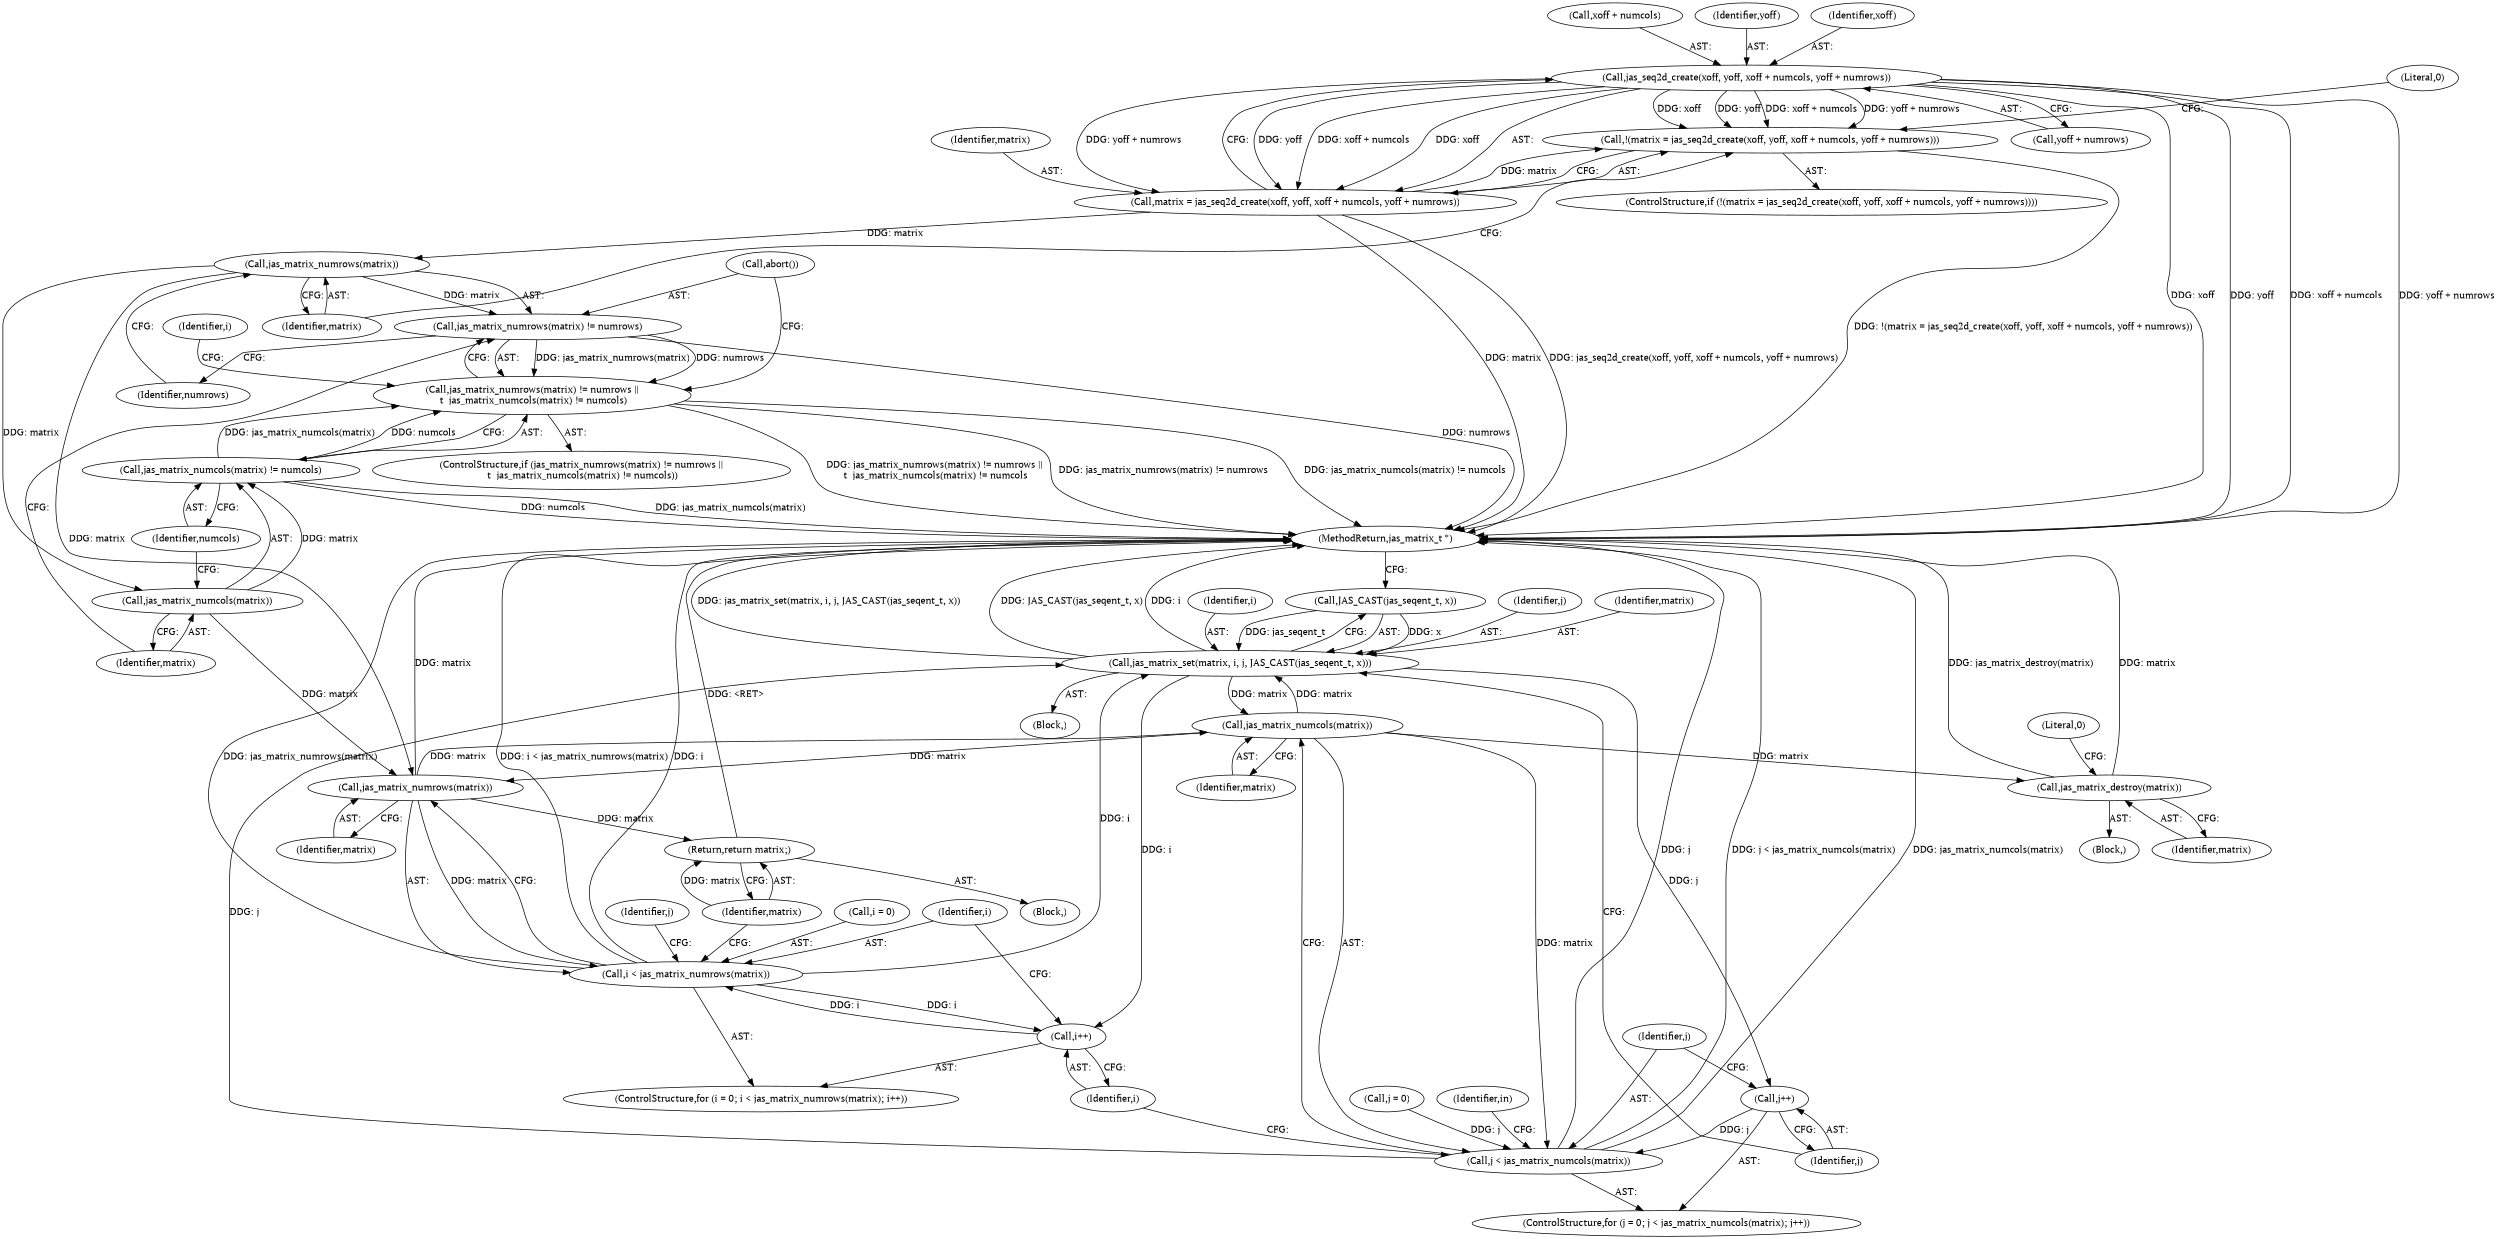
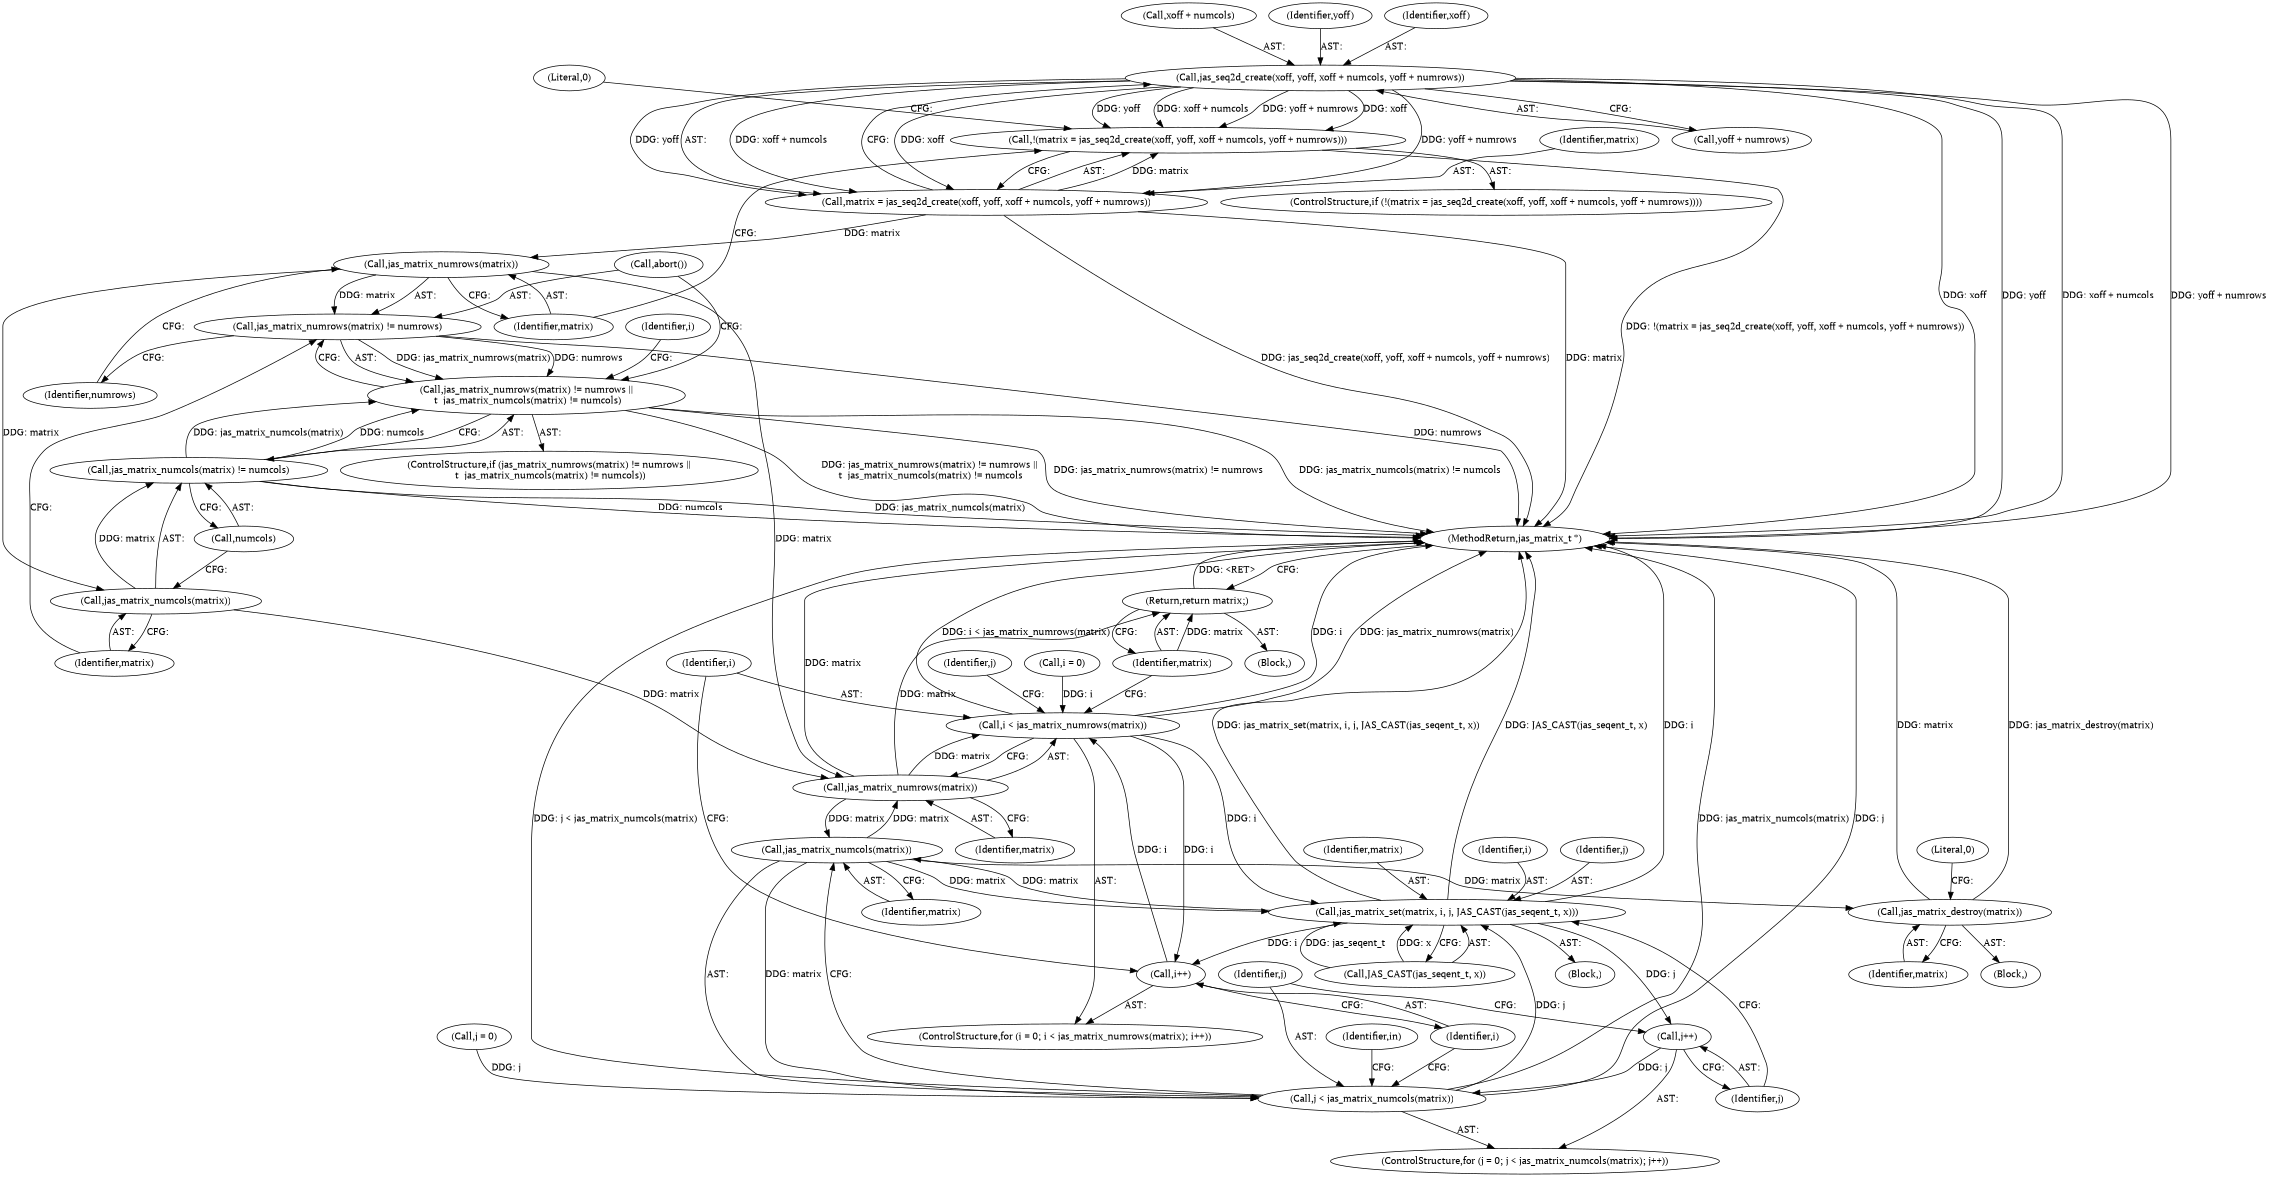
(196, 539) -> (244, 539)
(1385, 566) -> (1329, 555)
(803, 943) -> (1078, 695)
